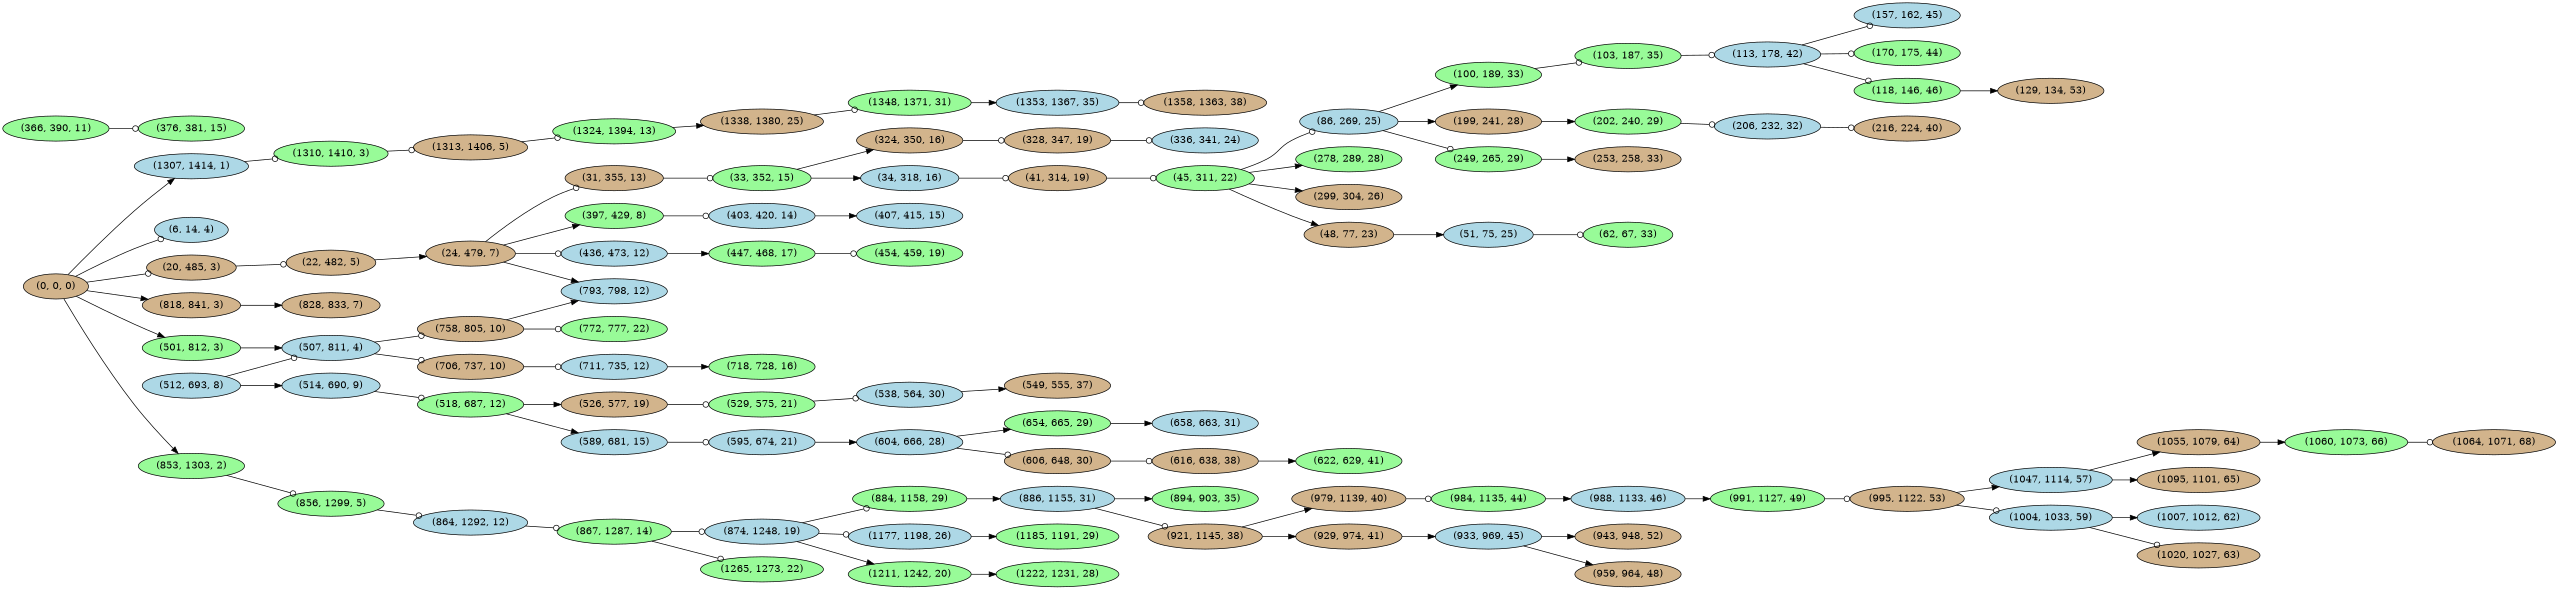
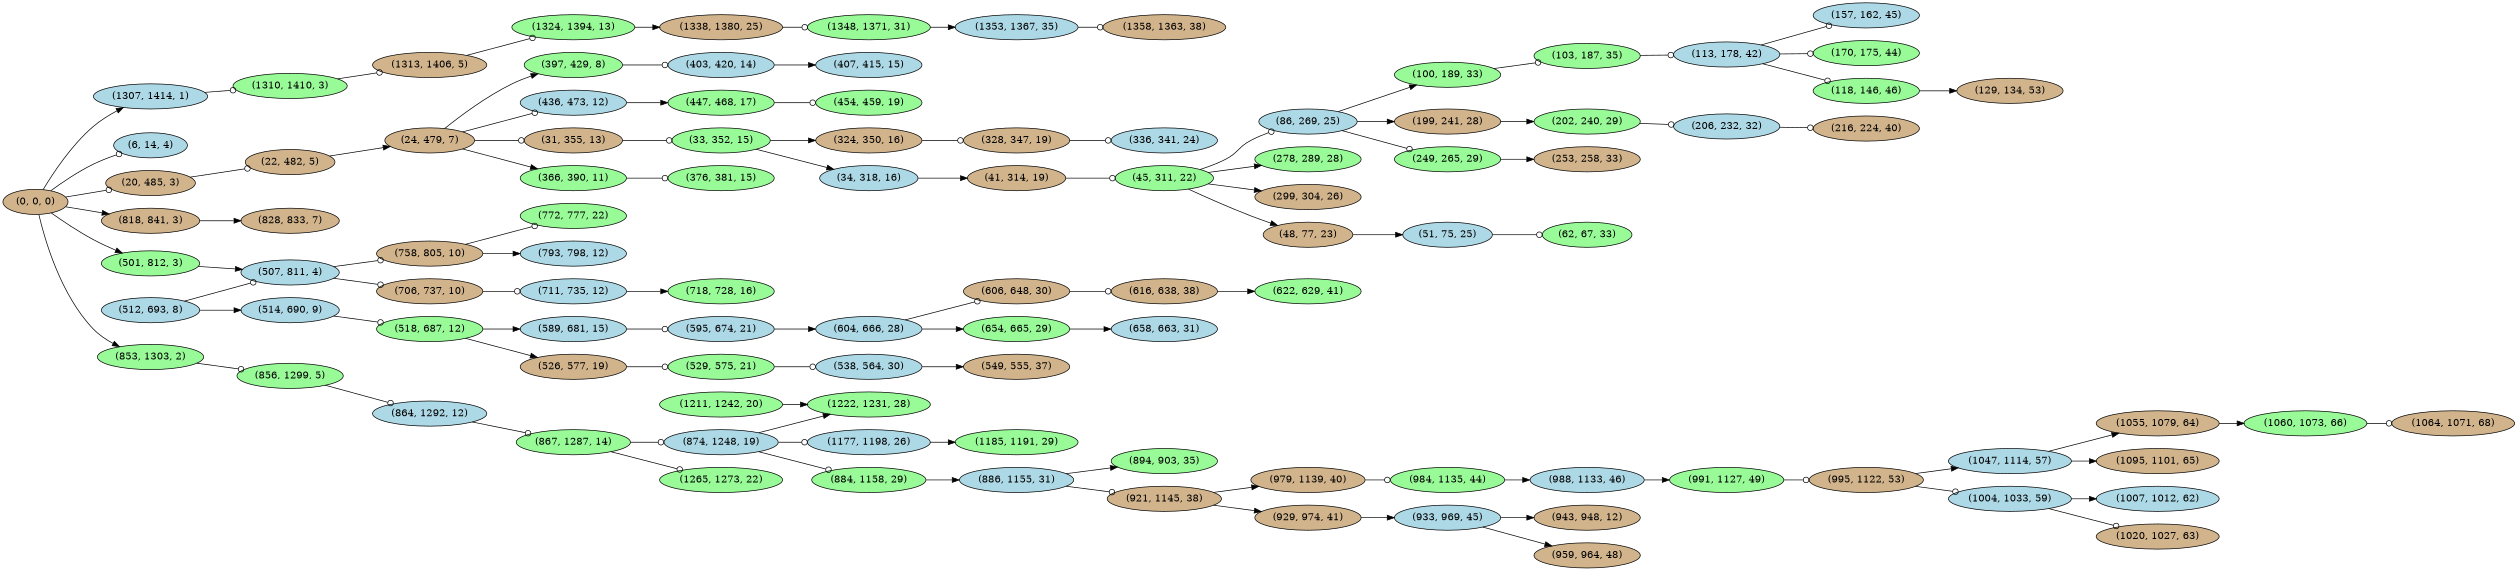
(981, 178) -> (939, 178)
(538, 271) -> (497, 158)
(1628, 537) -> (1587, 518)
(832, 552) -> (791, 424)
